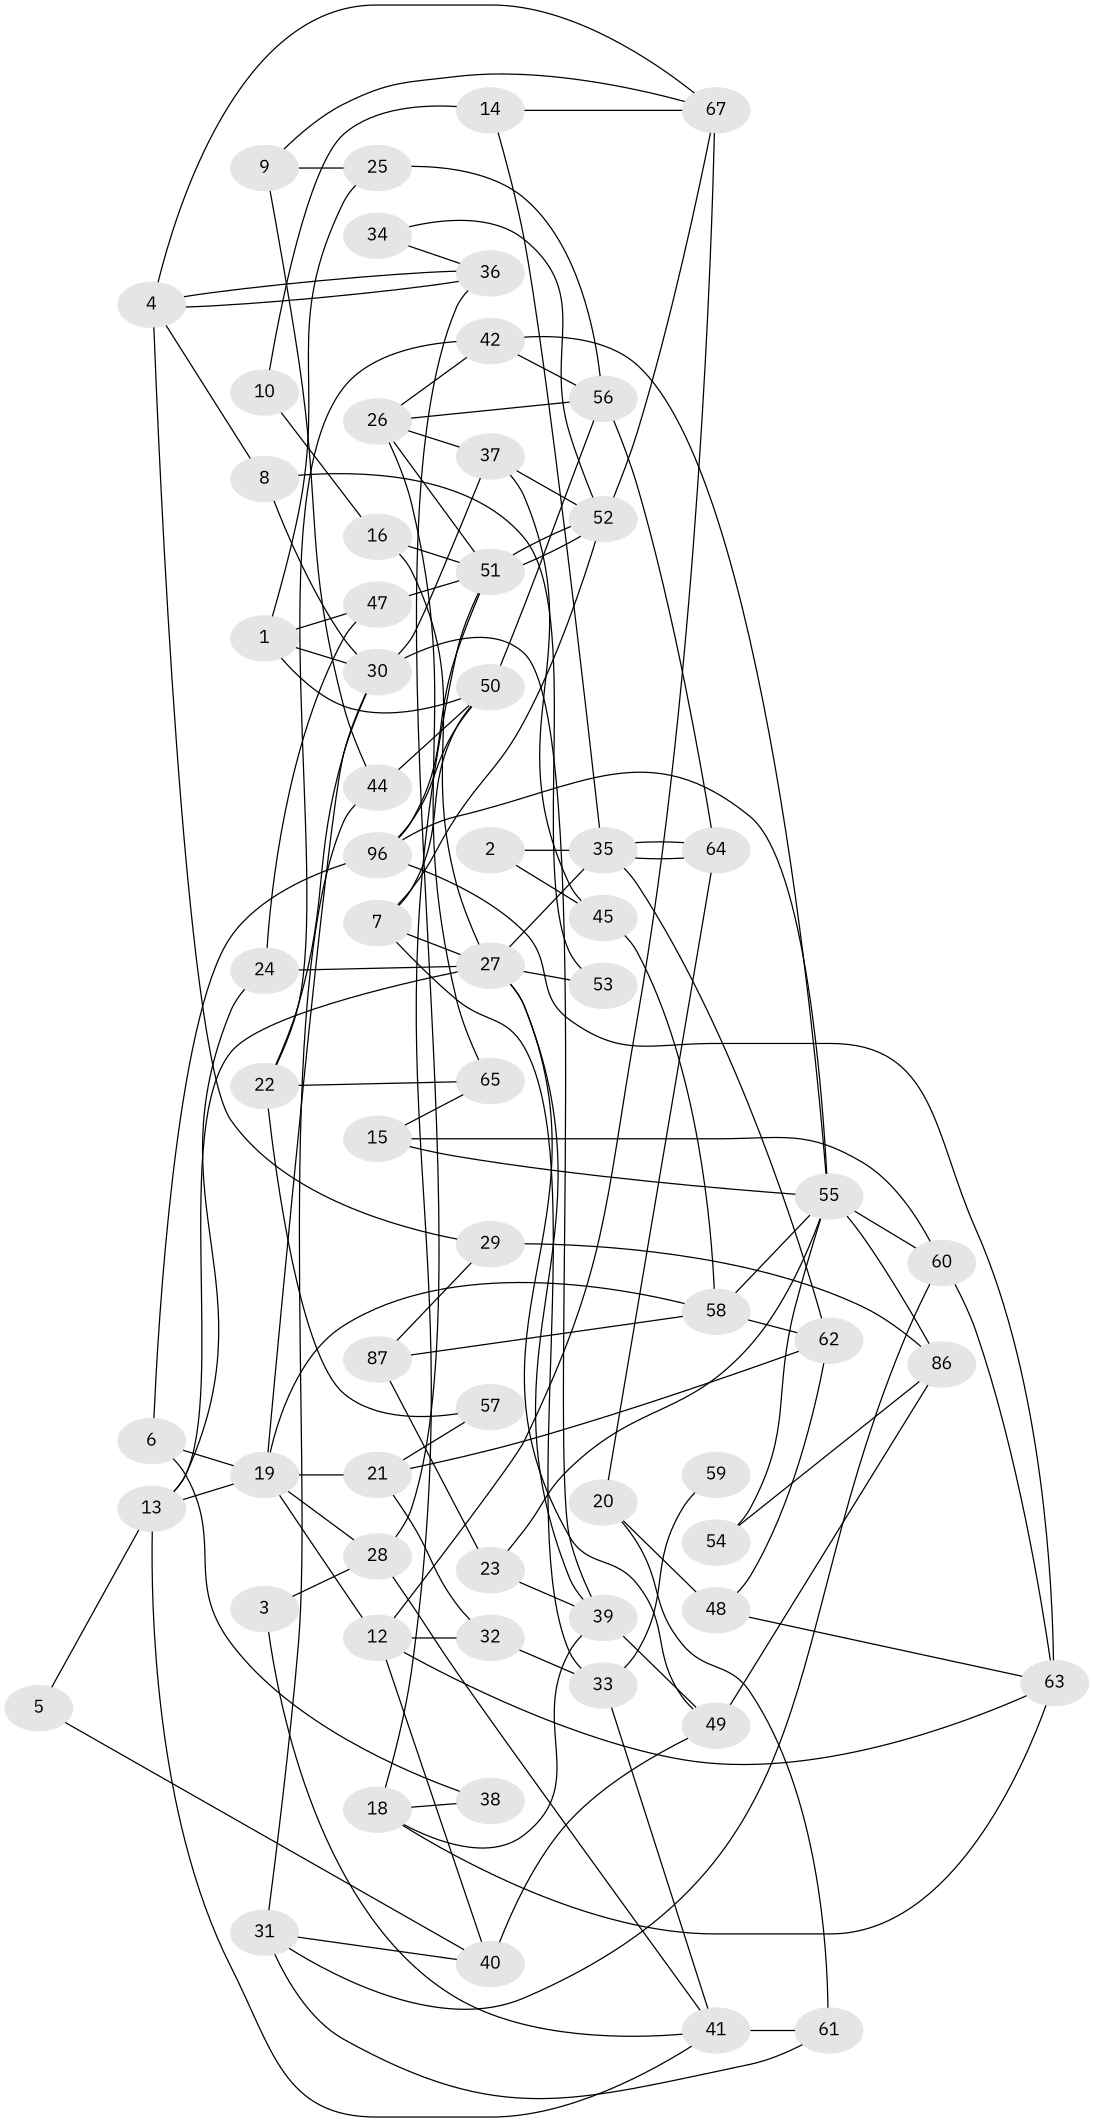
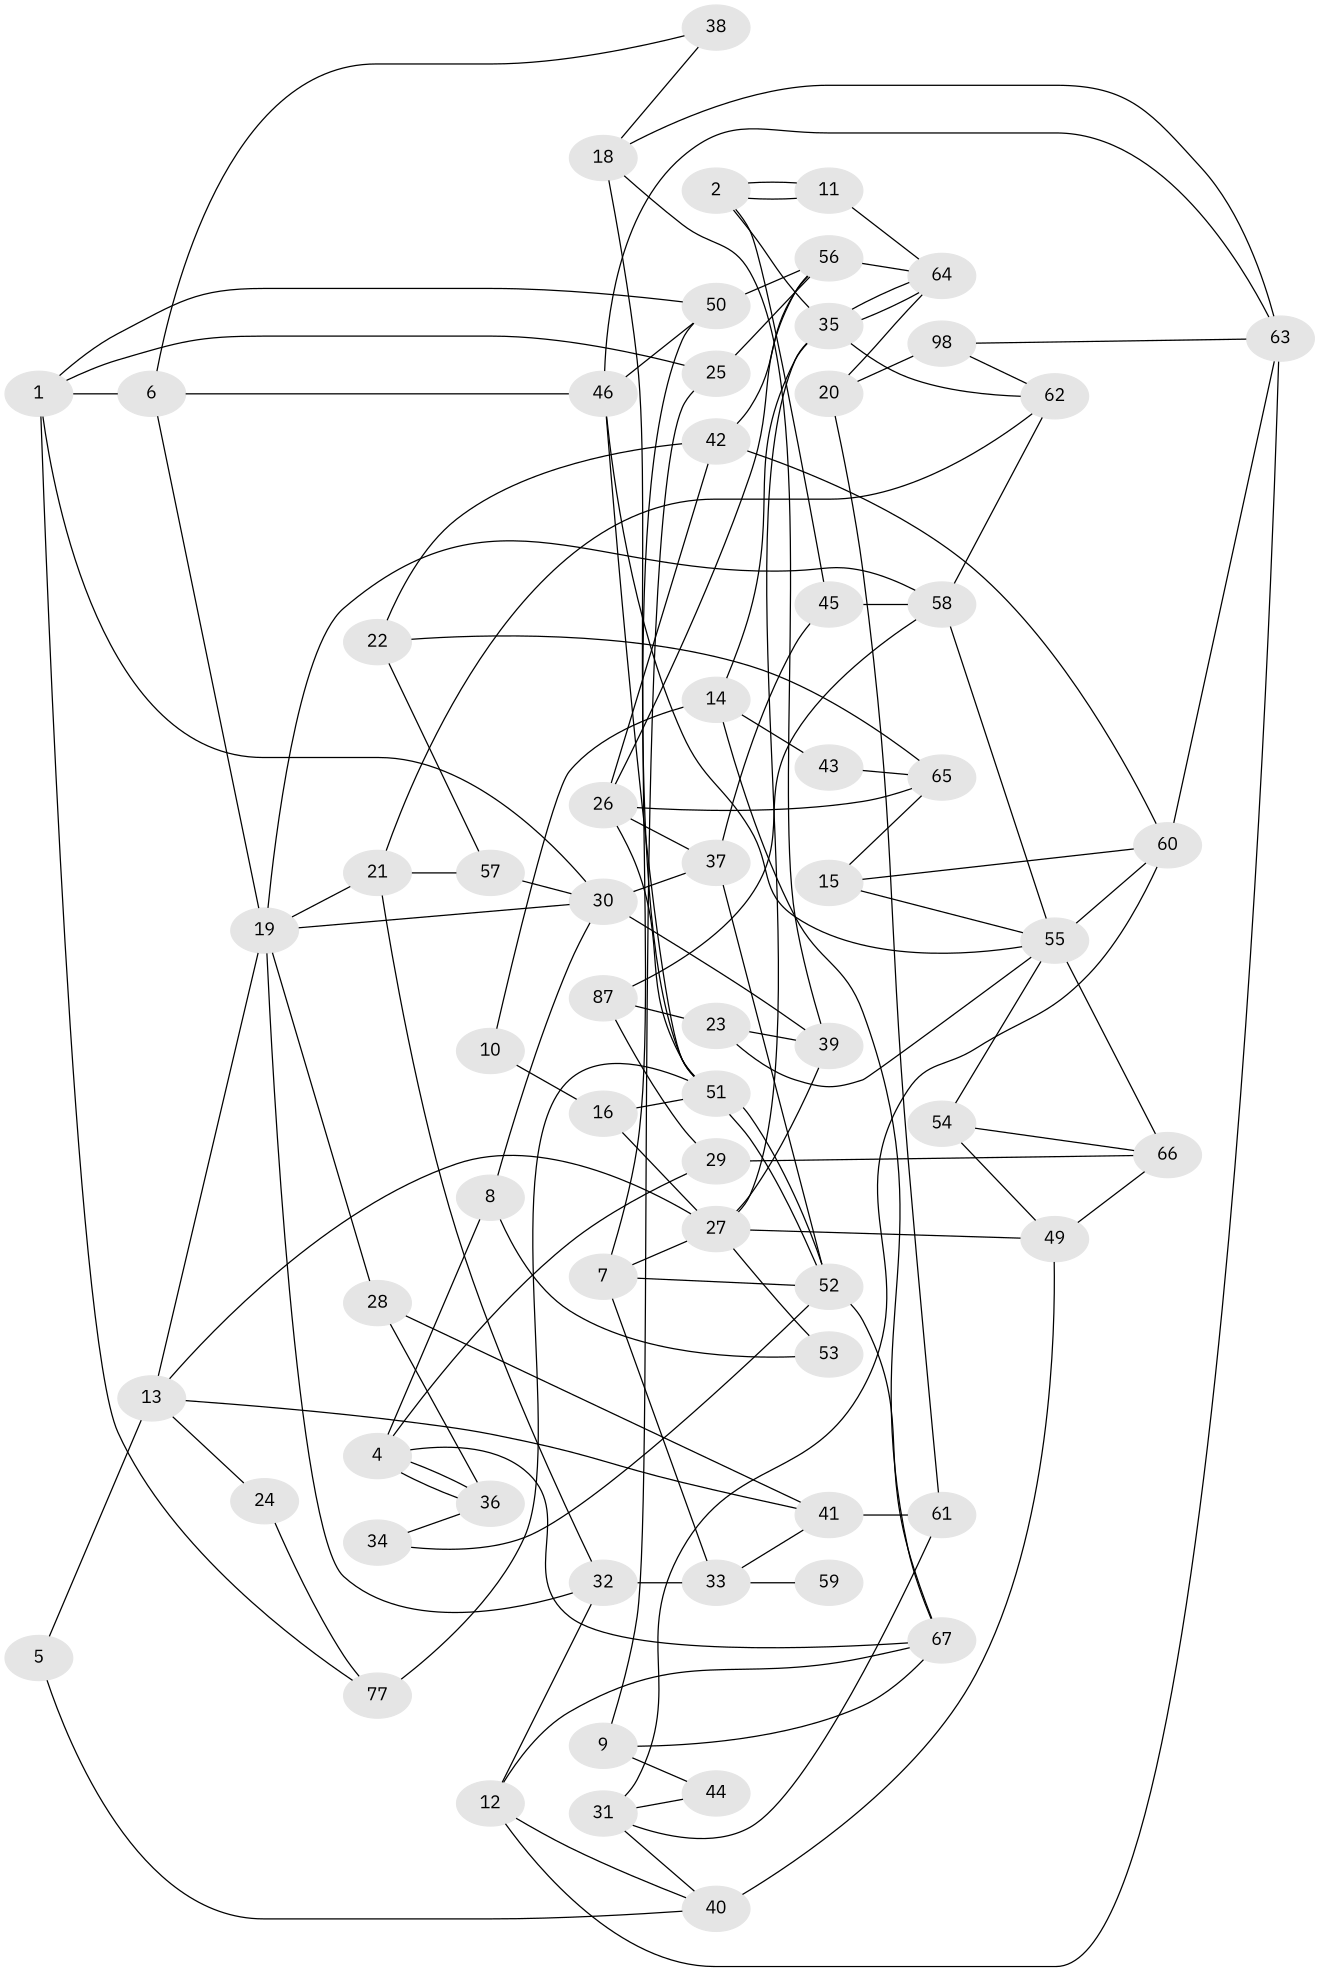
none -> (829, 191)
none -> (96, 394)
(378, 605) -> (378, 1696)
(762, 699) -> (995, 589)
(434, 738) -> none
none -> (829, 768)
(378, 855) -> (603, 394)
(321, 879) -> (547, 887)
(378, 968) -> none
(942, 1365) -> (1168, 1155)
(321, 1557) -> (300, 1387)
(265, 1609) -> none
(716, 1610) -> (942, 344)
(660, 1672) -> (998, 1182)
